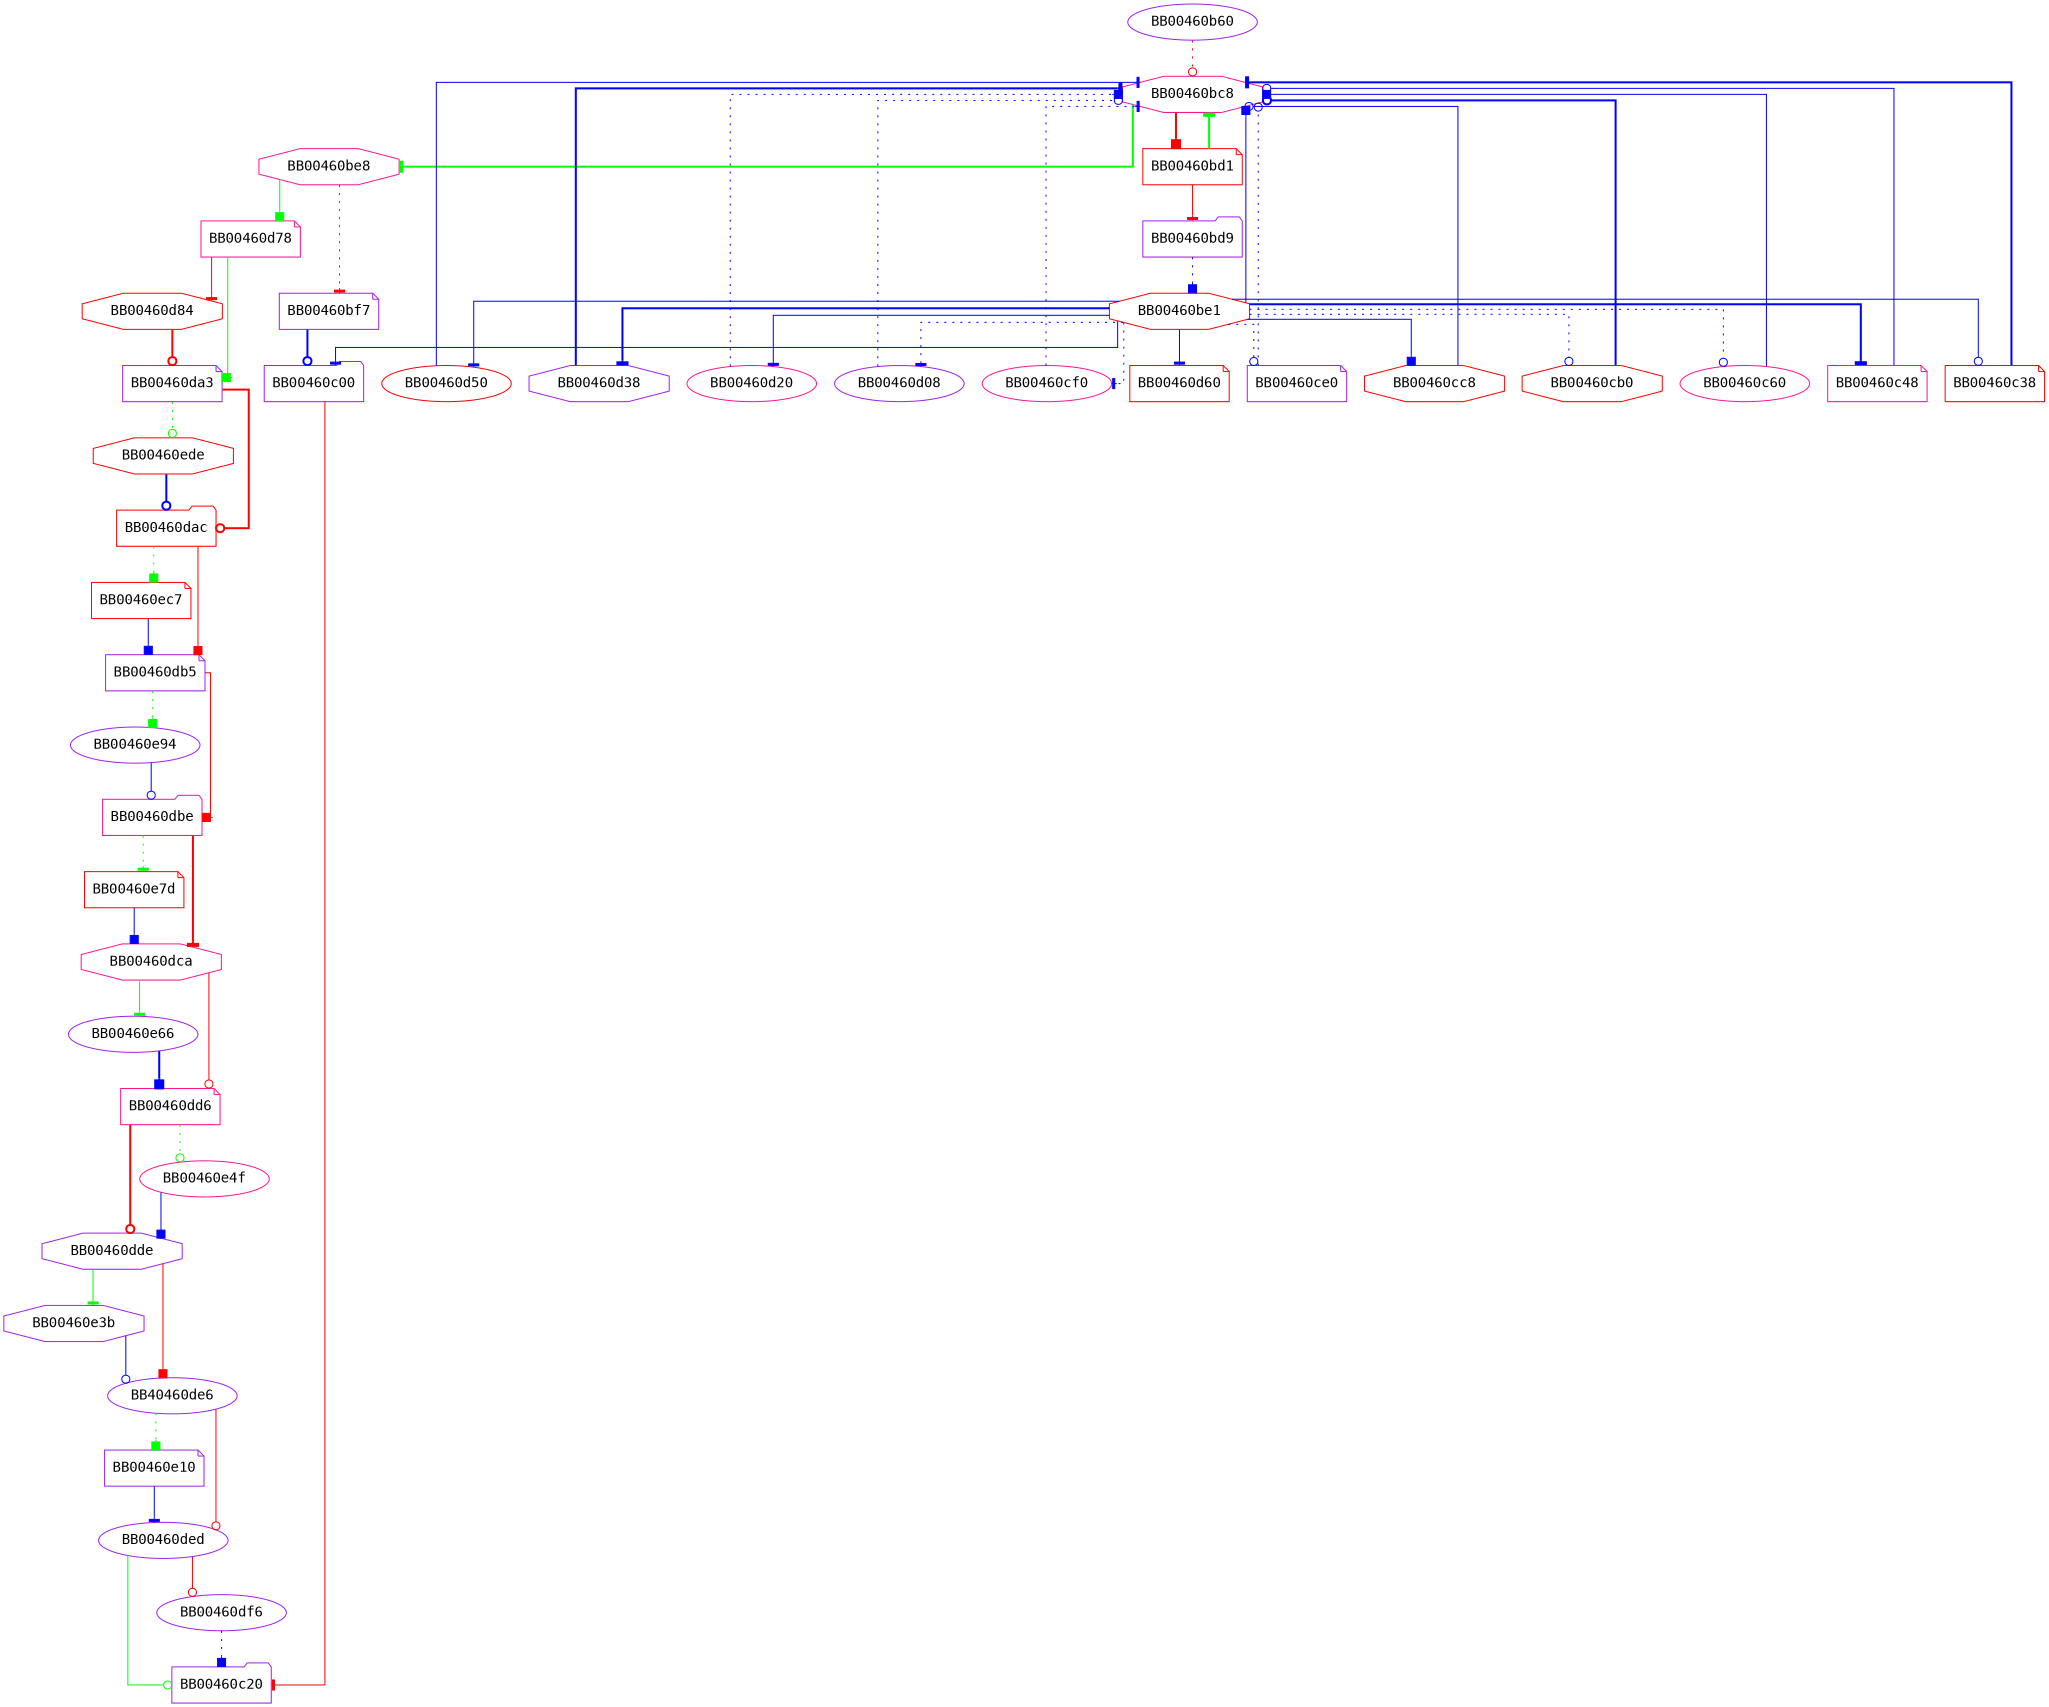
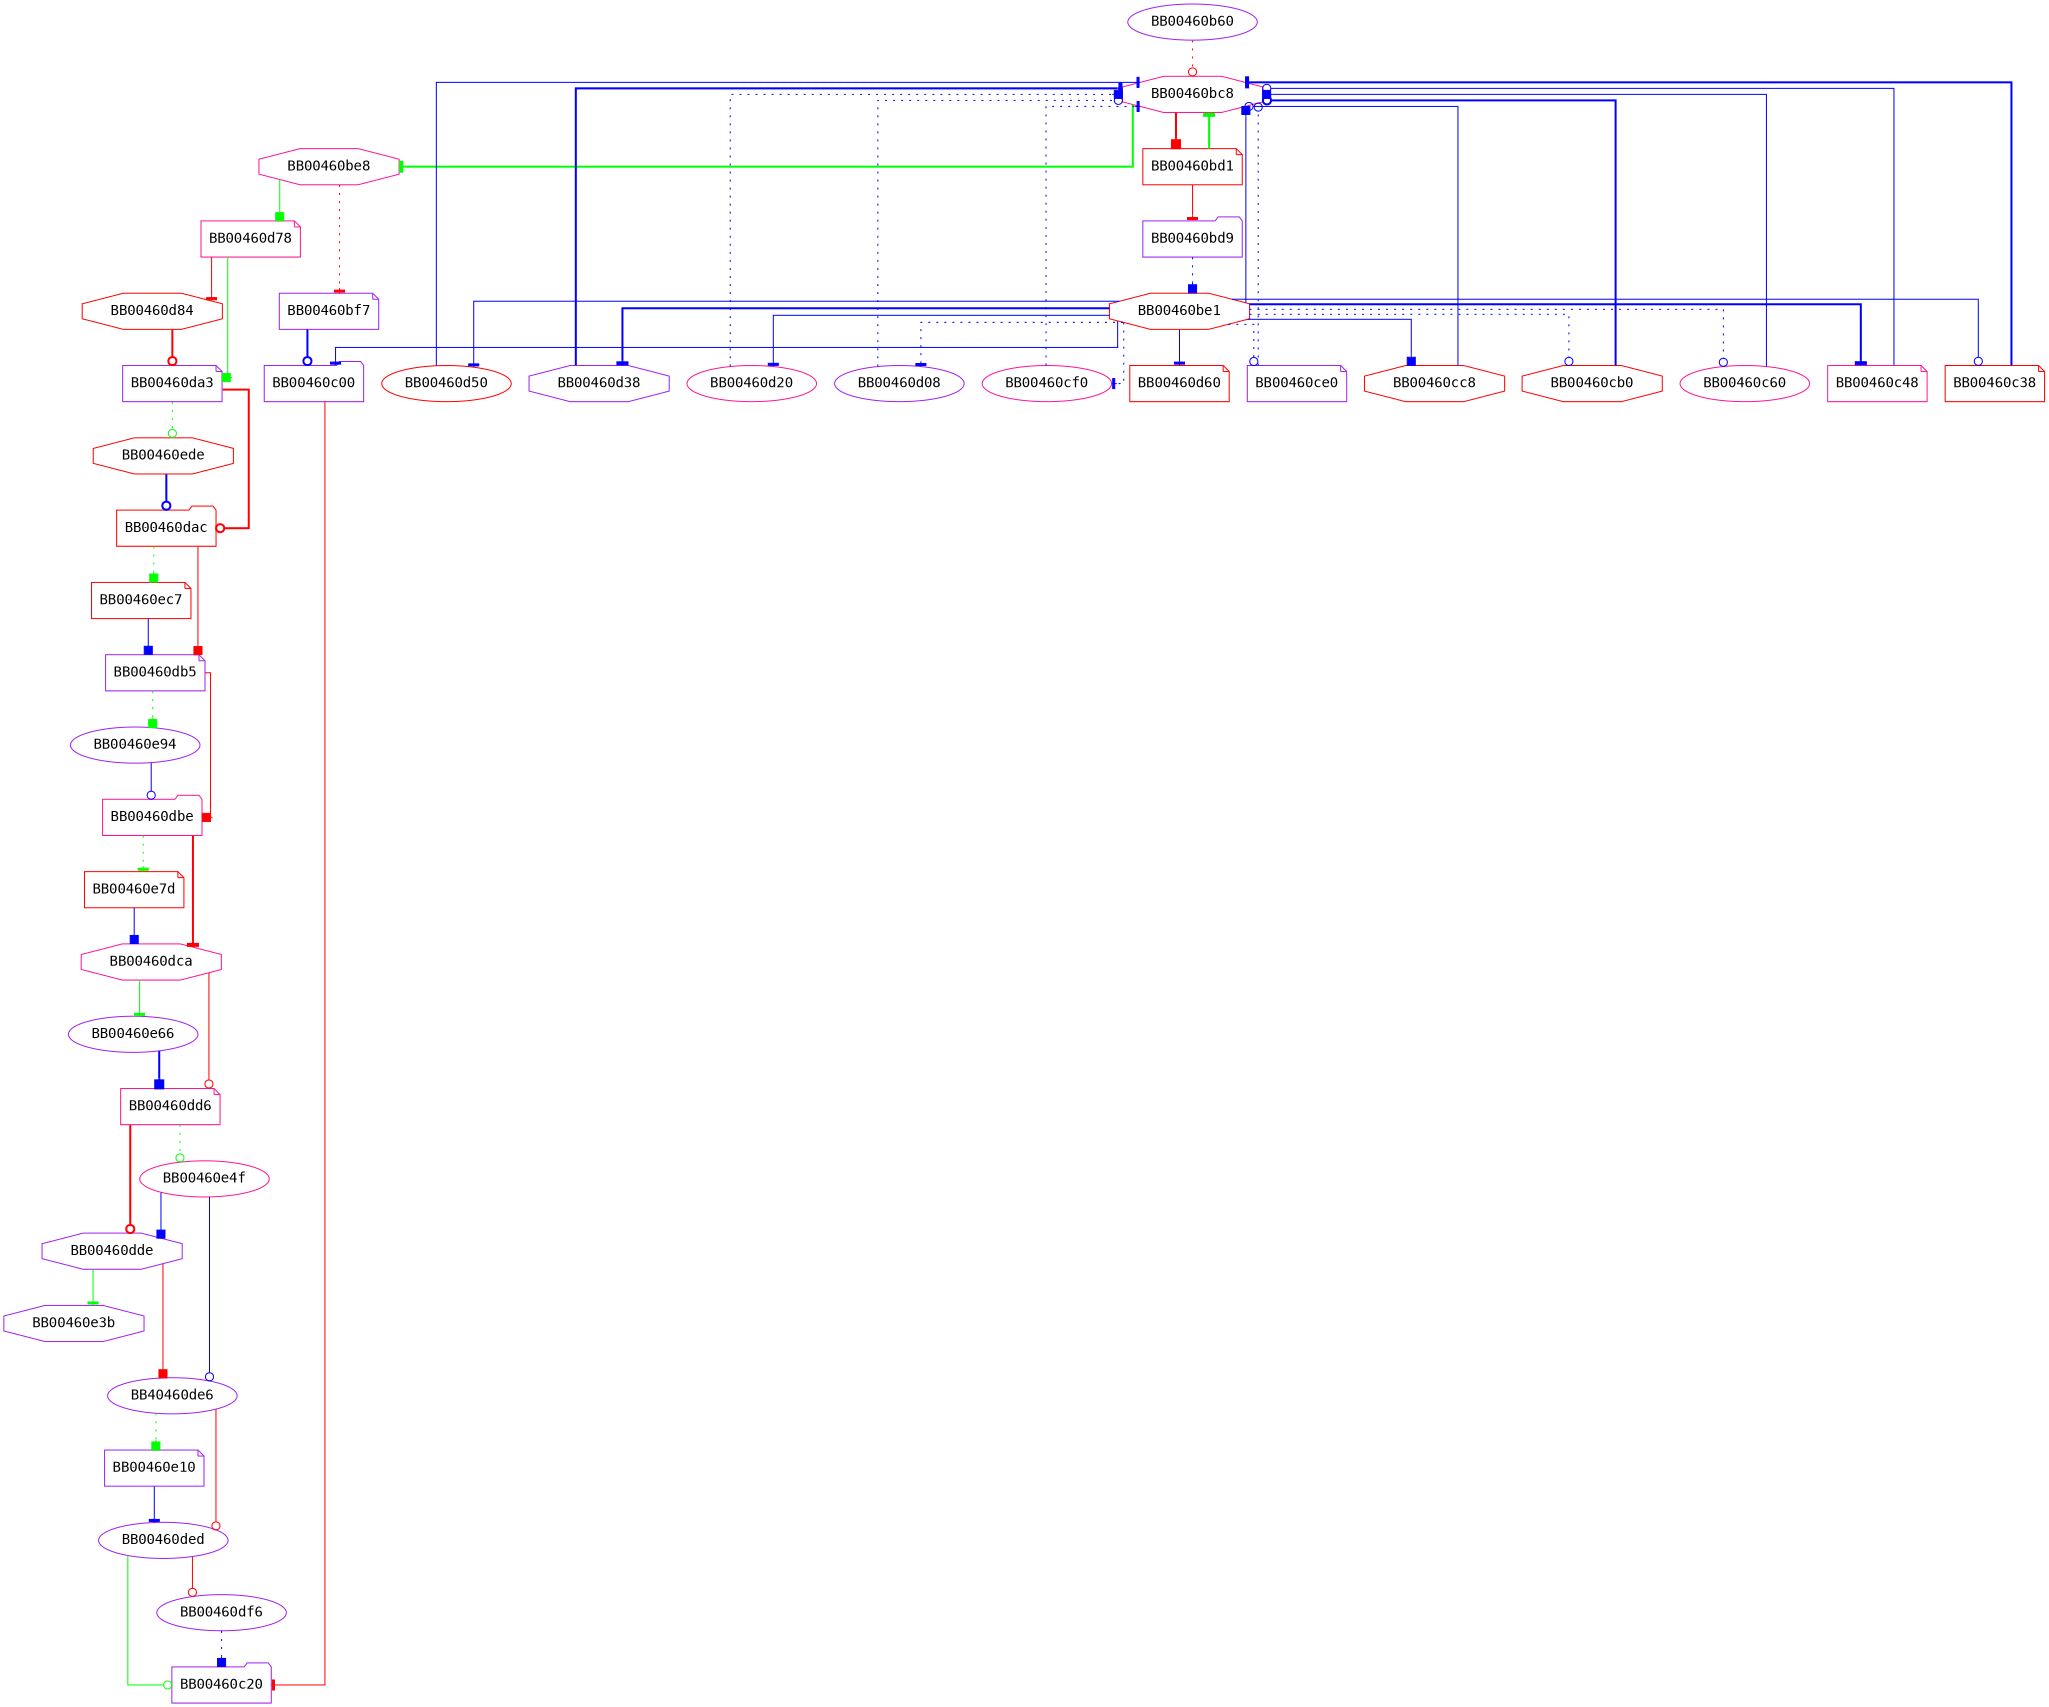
(126, 1355) -> (210, 1285)
